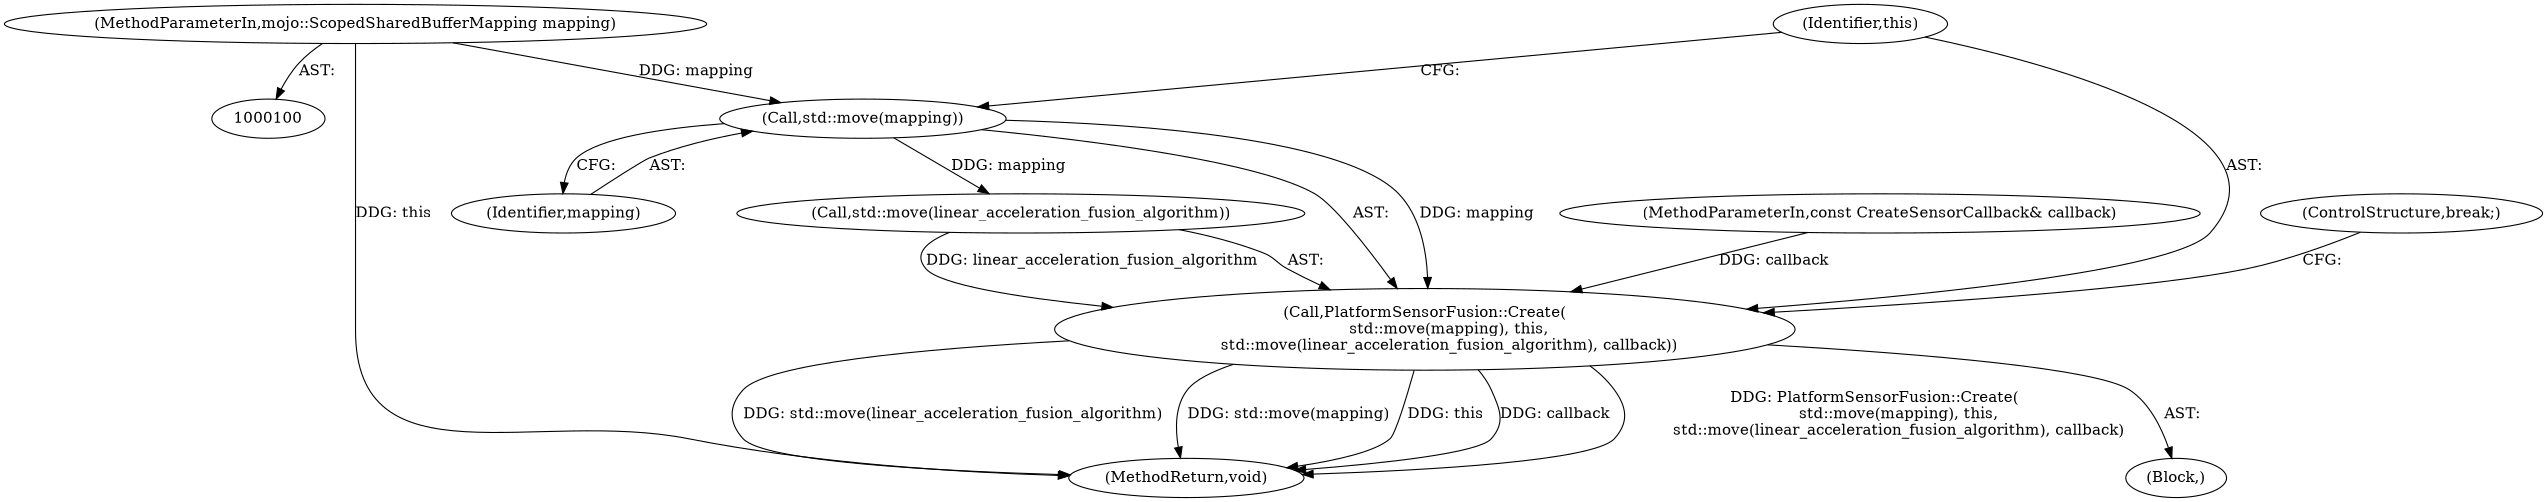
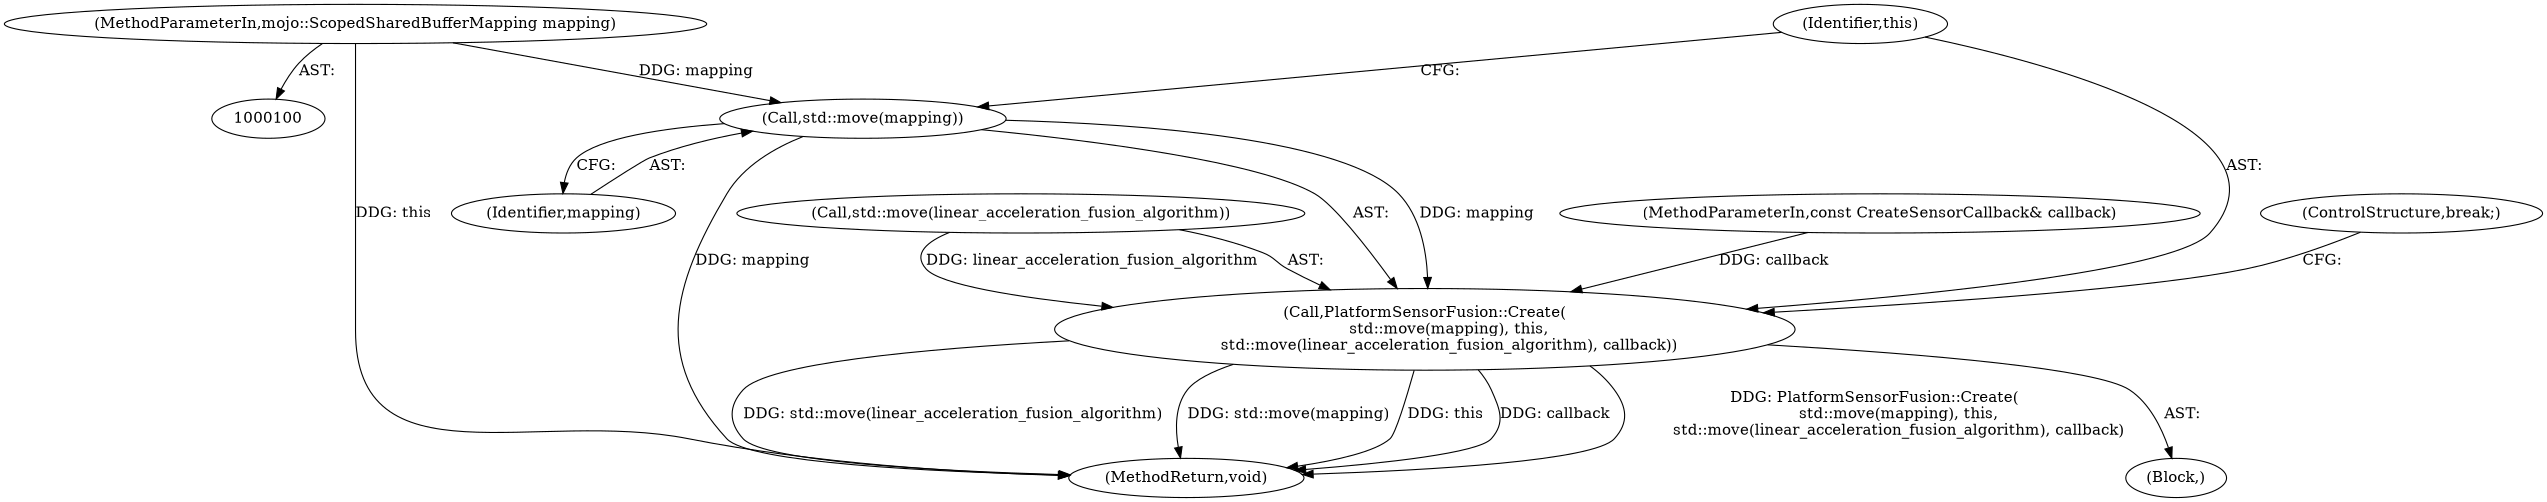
(937, 163) -> (718, 427)
